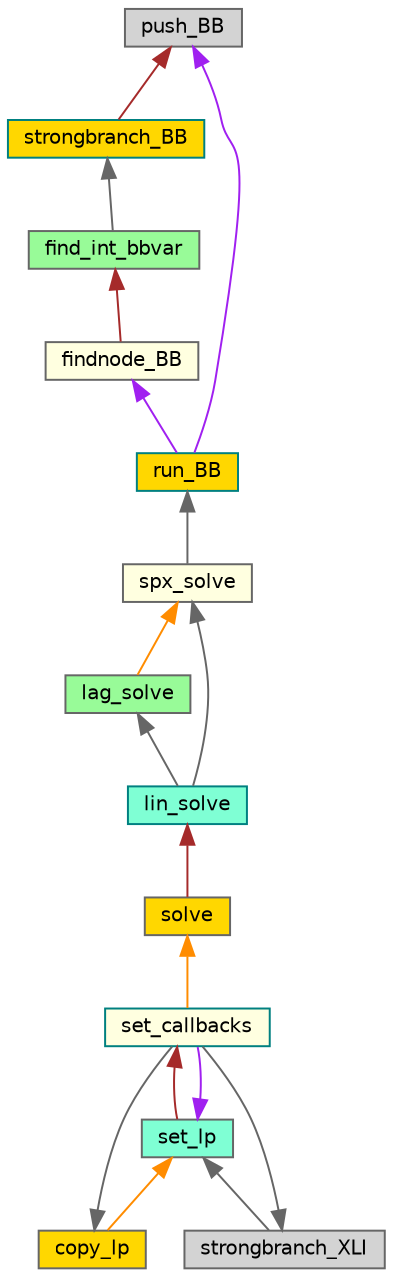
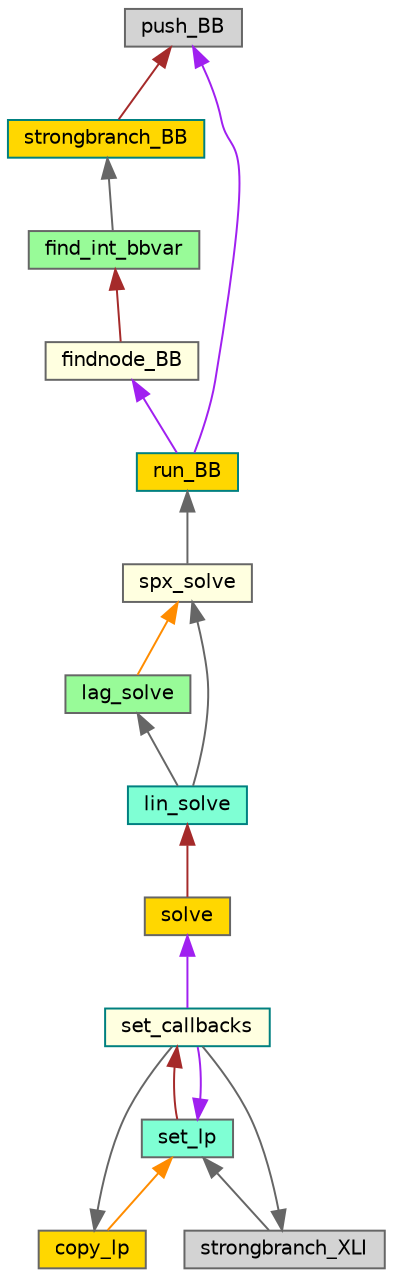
(187, 982) -> (187, 982)
